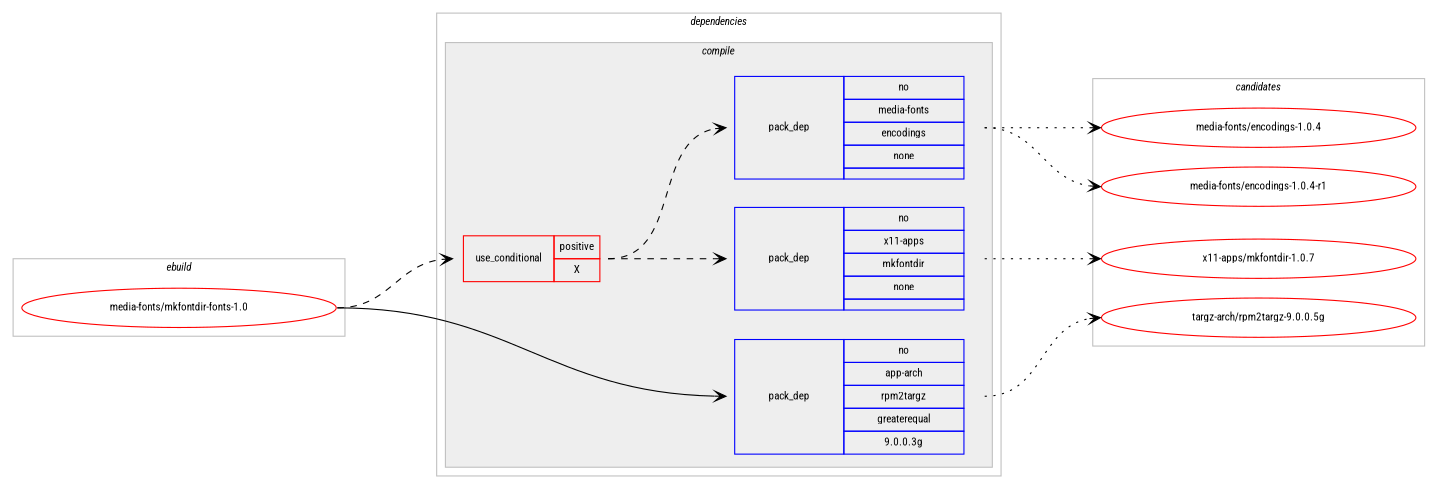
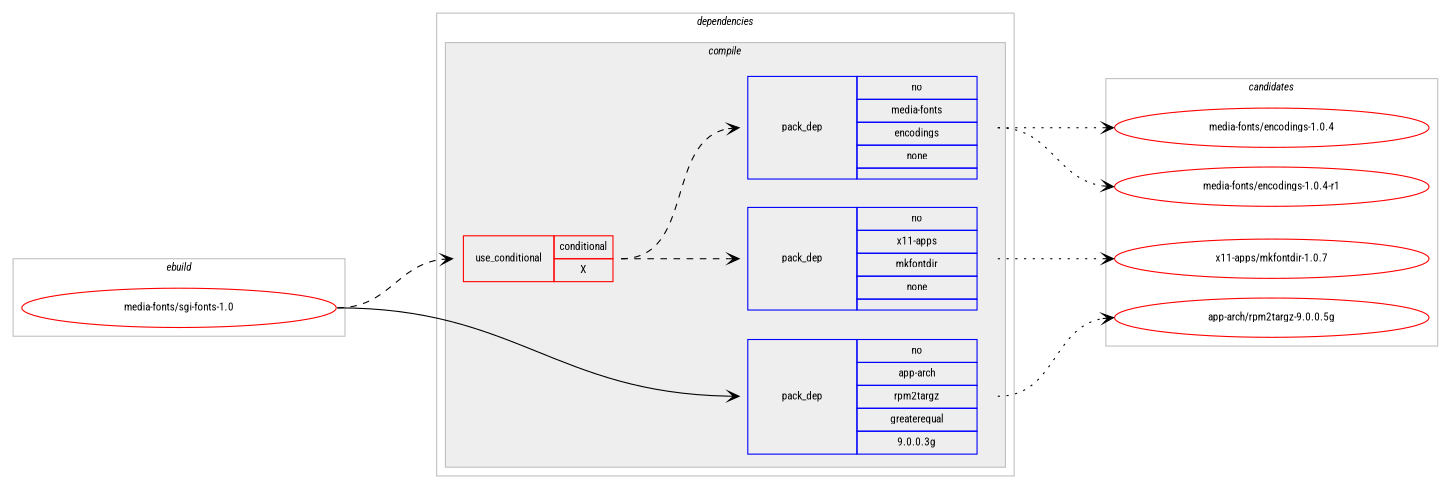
(577, 247) -> (583, 247)
(179, 308) -> (179, 308)
(1259, 318) -> (1272, 318)
